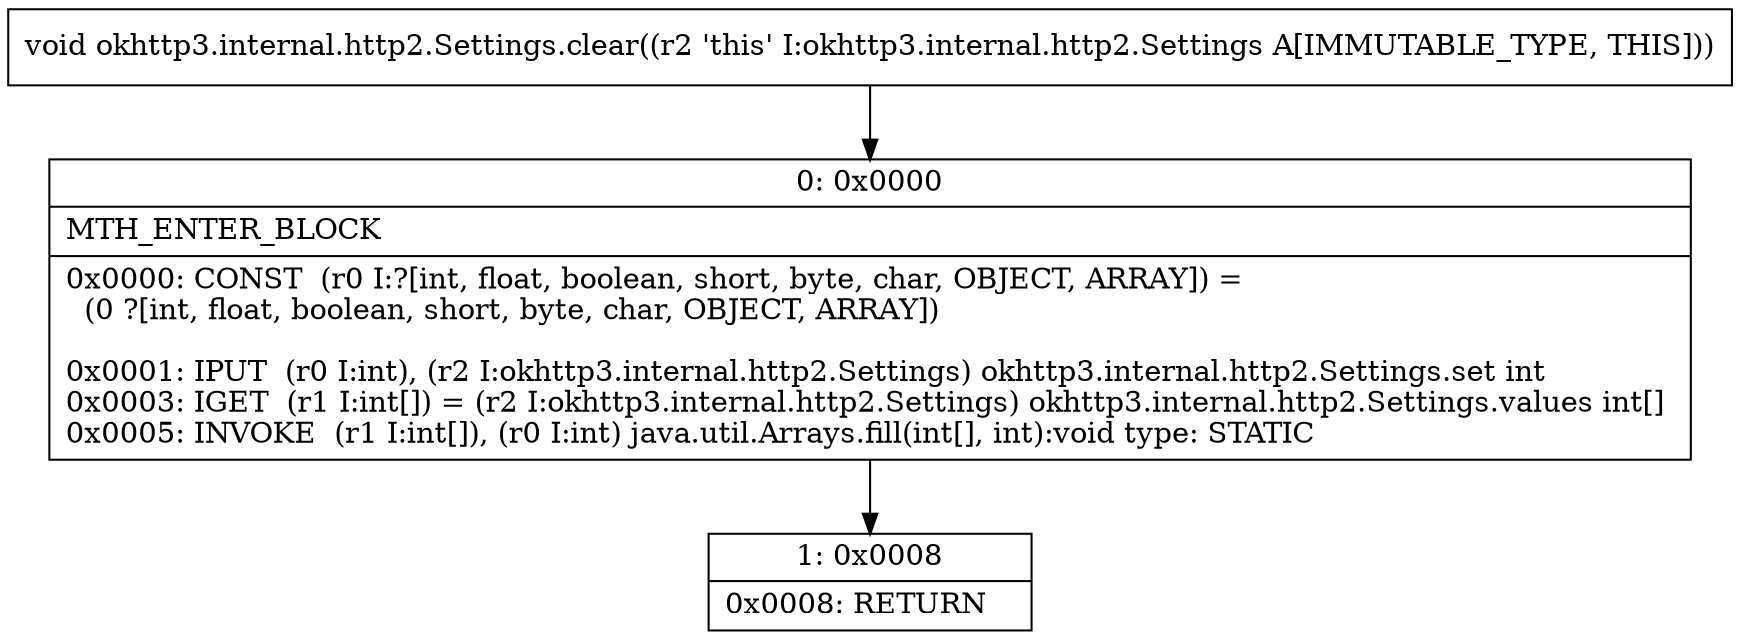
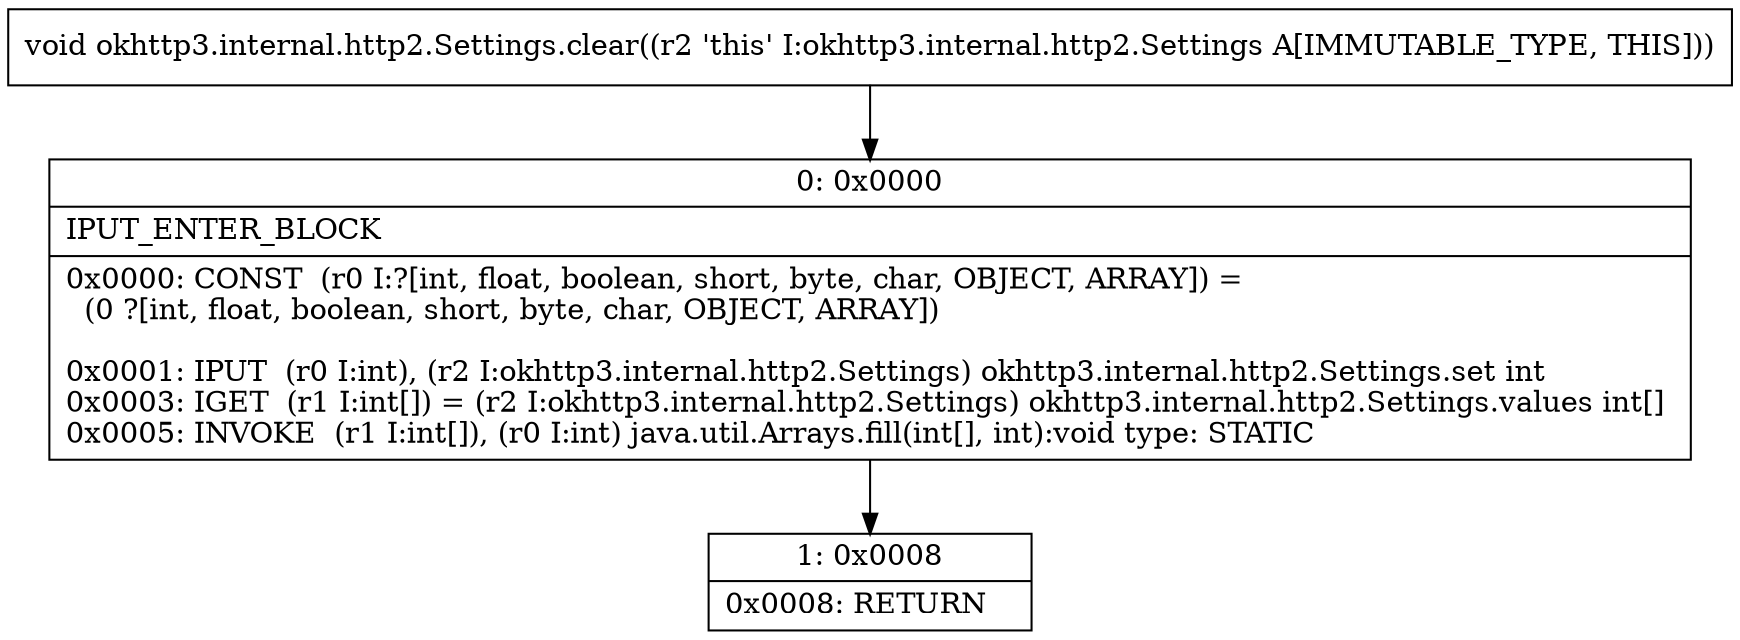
(224, 230) -> (224, 230)
